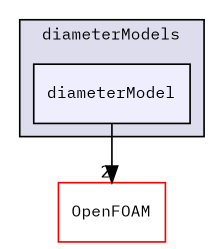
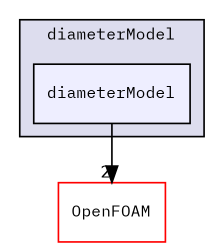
(112, 35) -> (112, 35)
